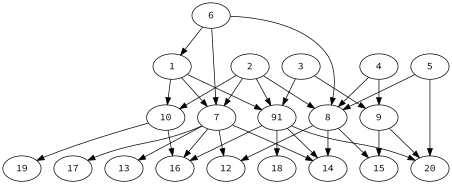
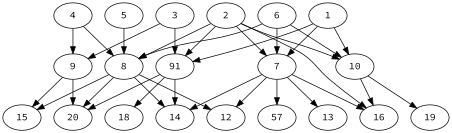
(194, 38) -> (313, 39)
(430, 114) -> (101, 90)
(229, 141) -> (306, 56)
(73, 169) -> (277, 118)
